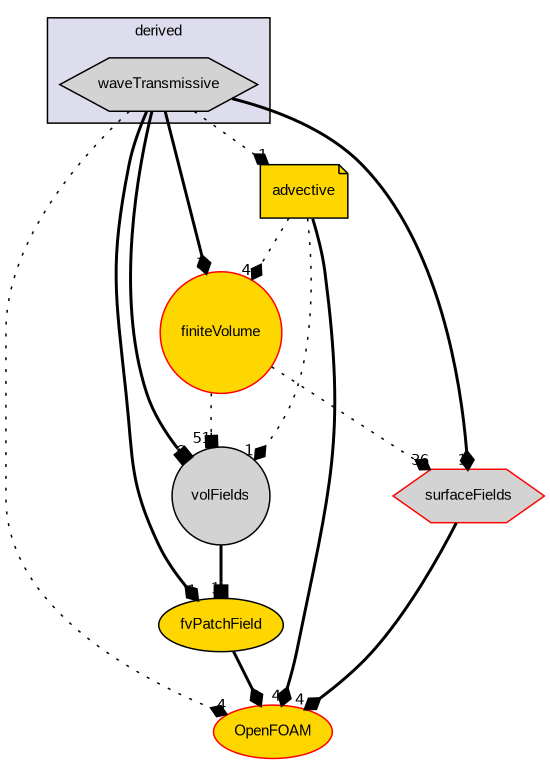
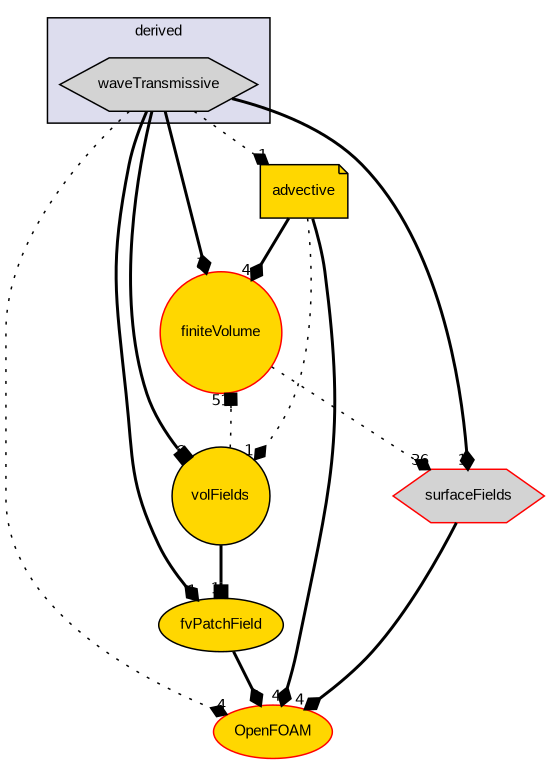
(275, 241) -> (275, 241)
(211, 413) -> (231, 428)
(221, 496) -> (221, 496)
